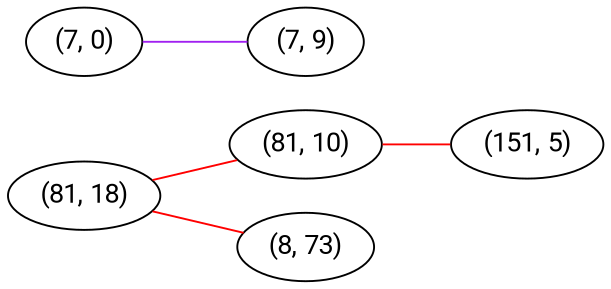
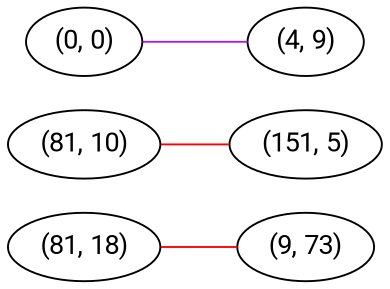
(84, 42) -> (84, 42)
(306, 42) -> (306, 42)
(195, 170) -> none
(306, 247) -> (306, 247)
